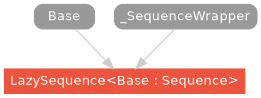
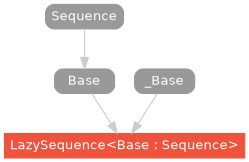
none -> (85, 17)
(186, 17) -> (165, 81)
